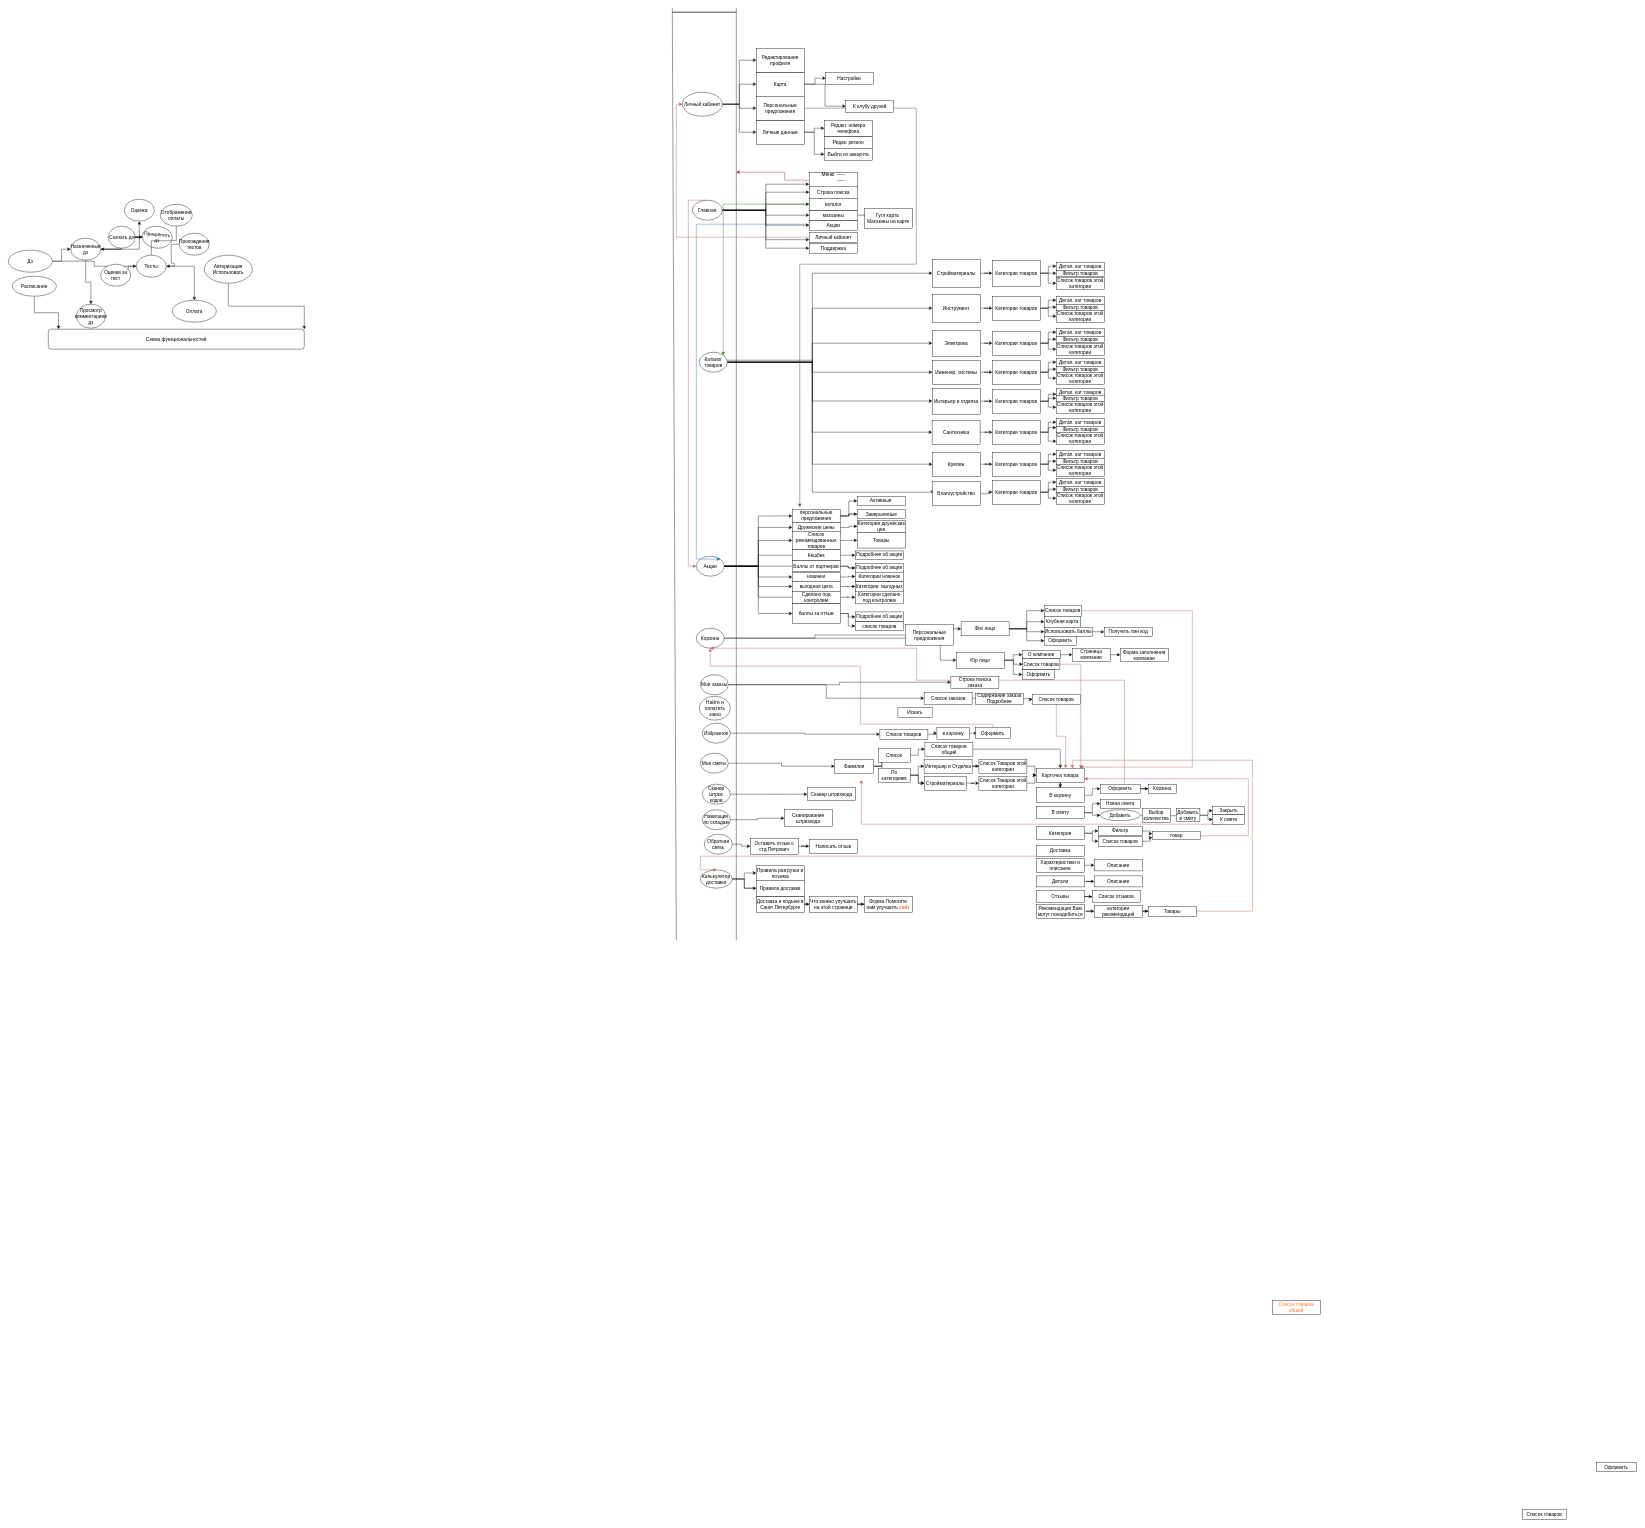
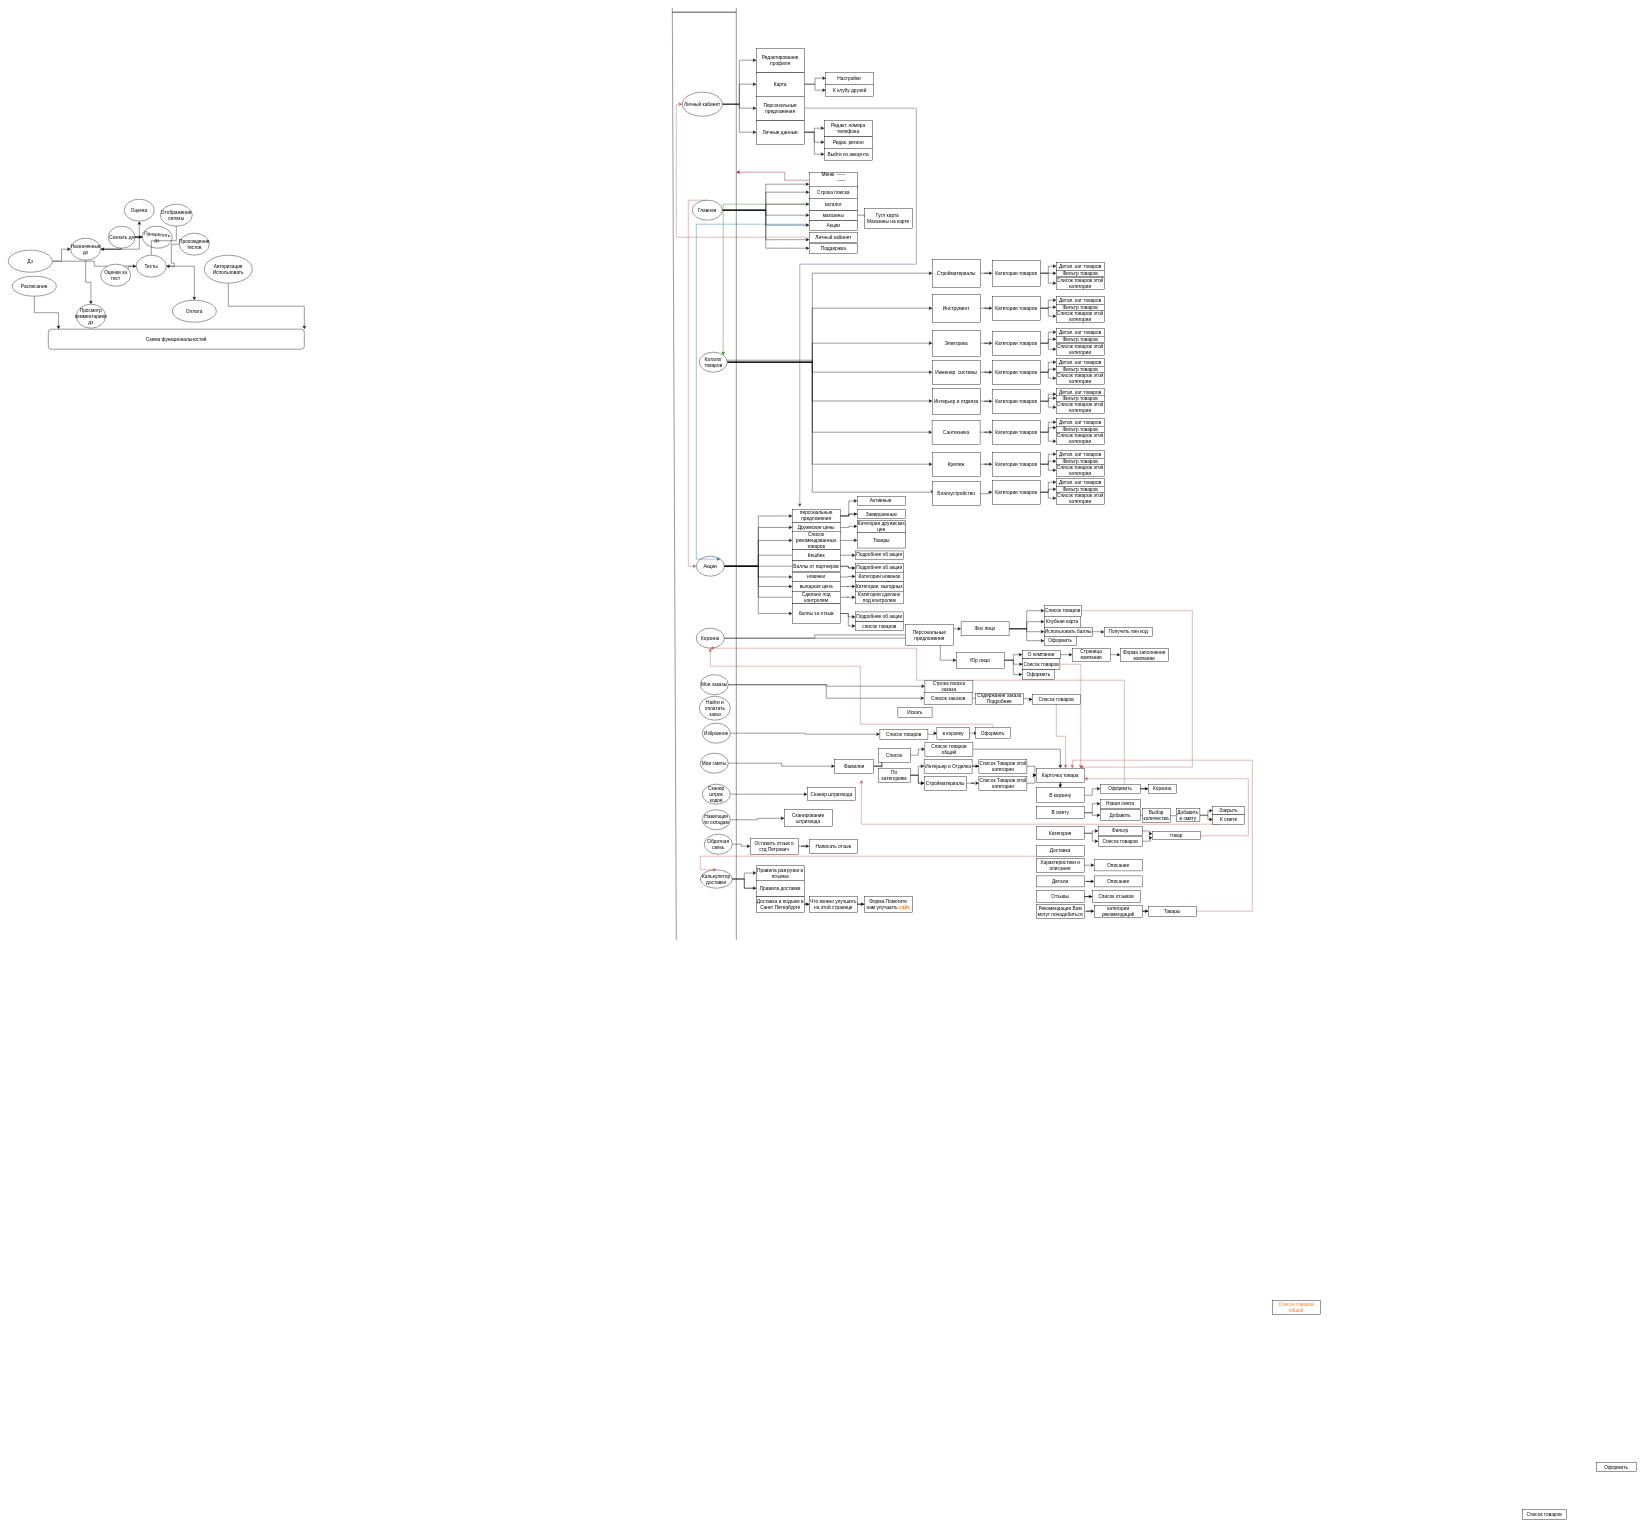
(870, 106) -> (850, 90)
none -> (821, 142)
(975, 682) -> (949, 686)
(1120, 815) -> (1120, 815)
